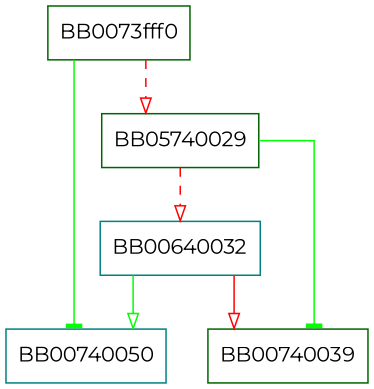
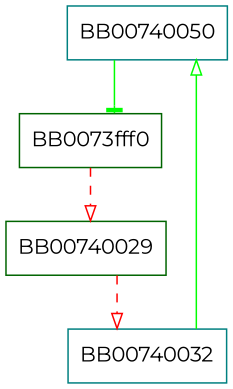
(180, 141) -> (86, 248)
(74, 191) -> (114, 83)
(180, 248) -> (147, 356)
(288, 356) -> none
